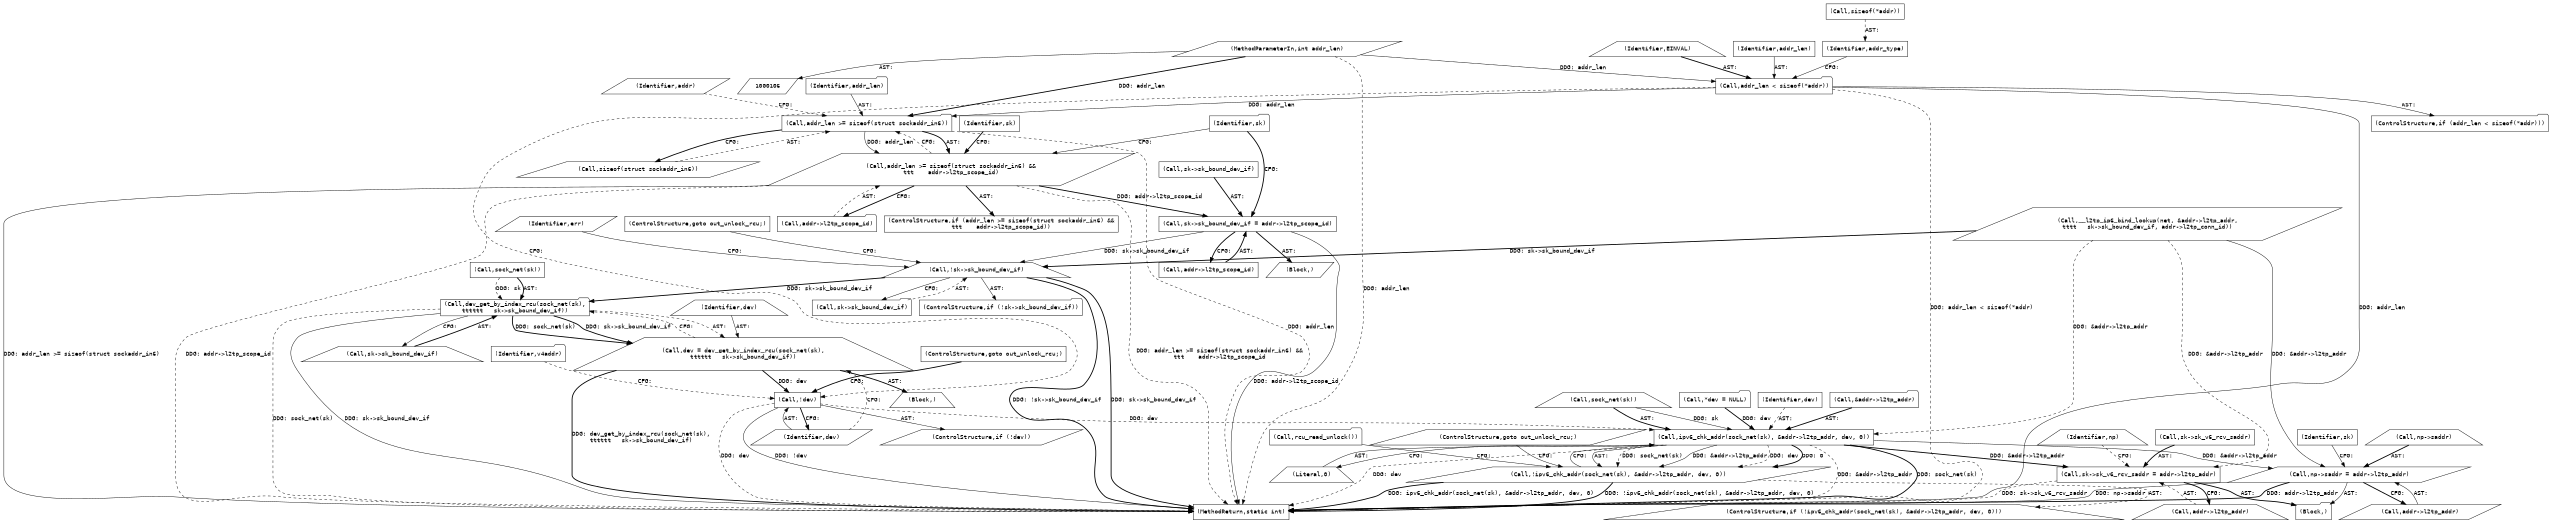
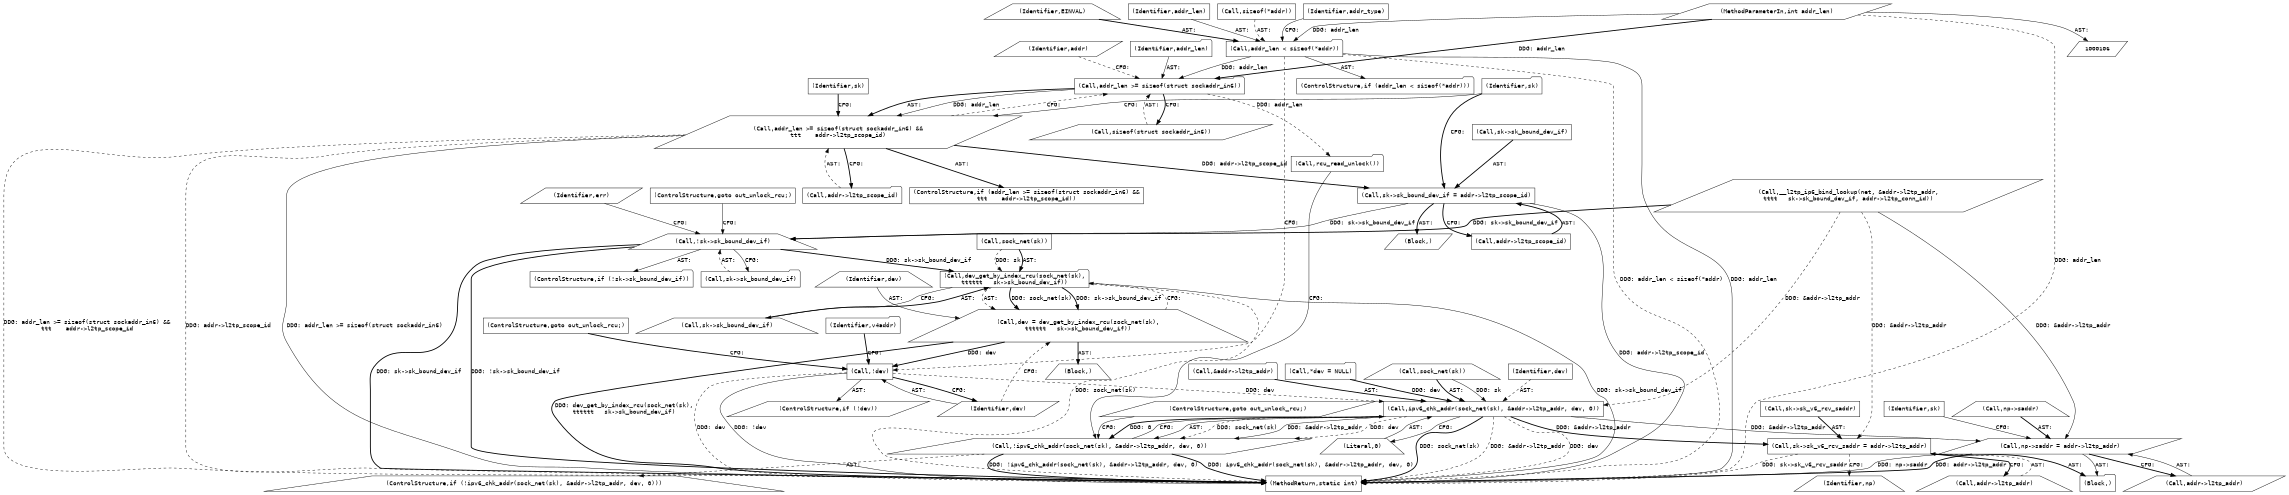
(1865, 28) -> (1256, 30)
(1185, 291) -> (1272, 114)
(656, 387) -> (866, 347)
(2114, 455) -> (1849, 463)
